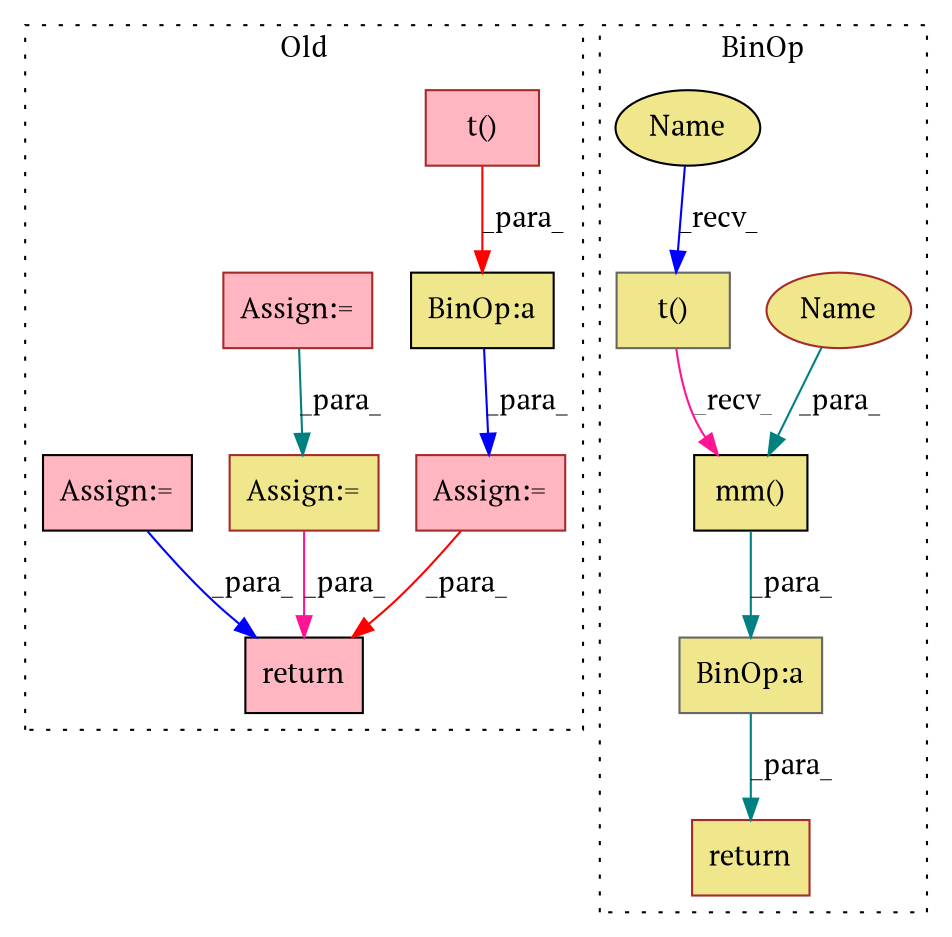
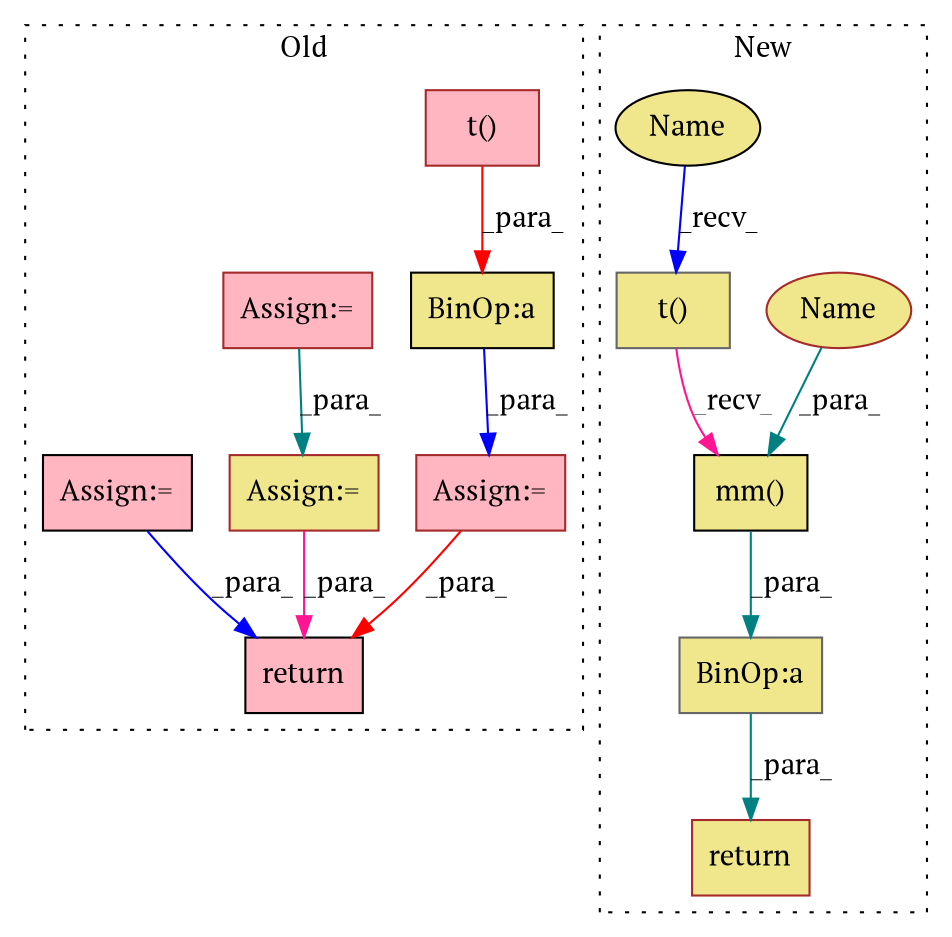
(763, 49) -> (763, 49)
